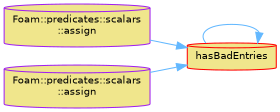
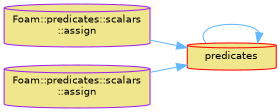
(232, 57) -> (232, 57)
